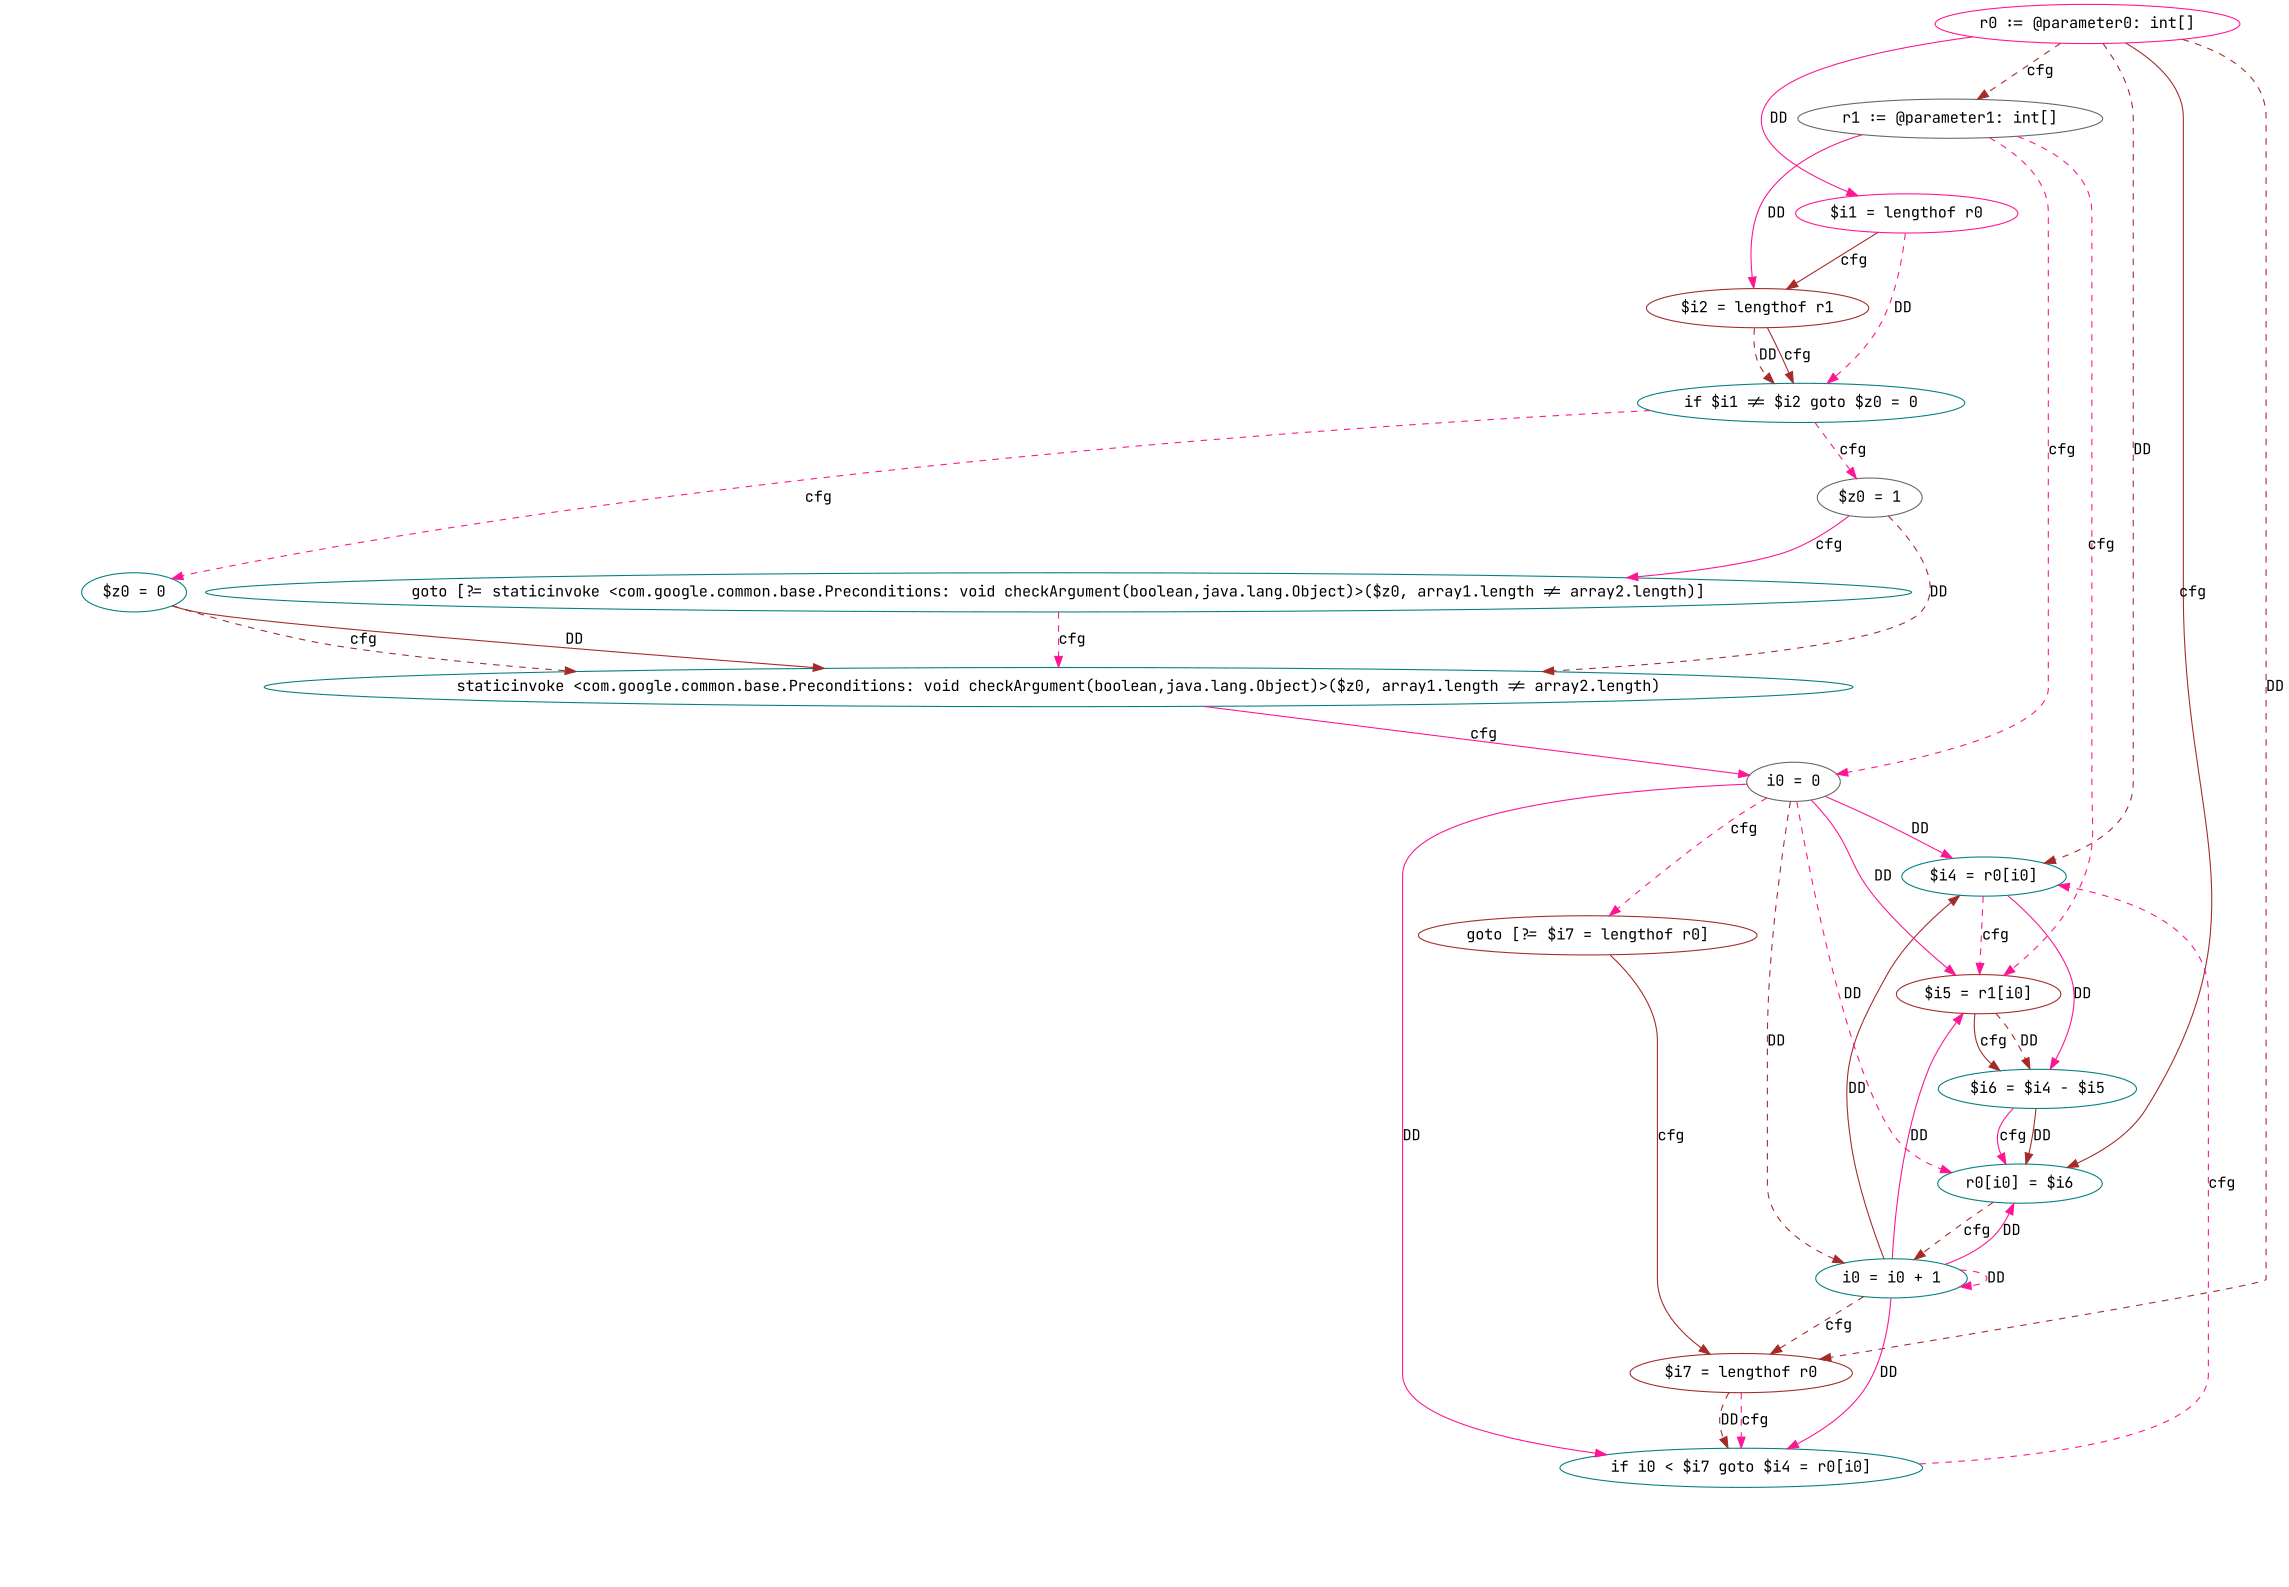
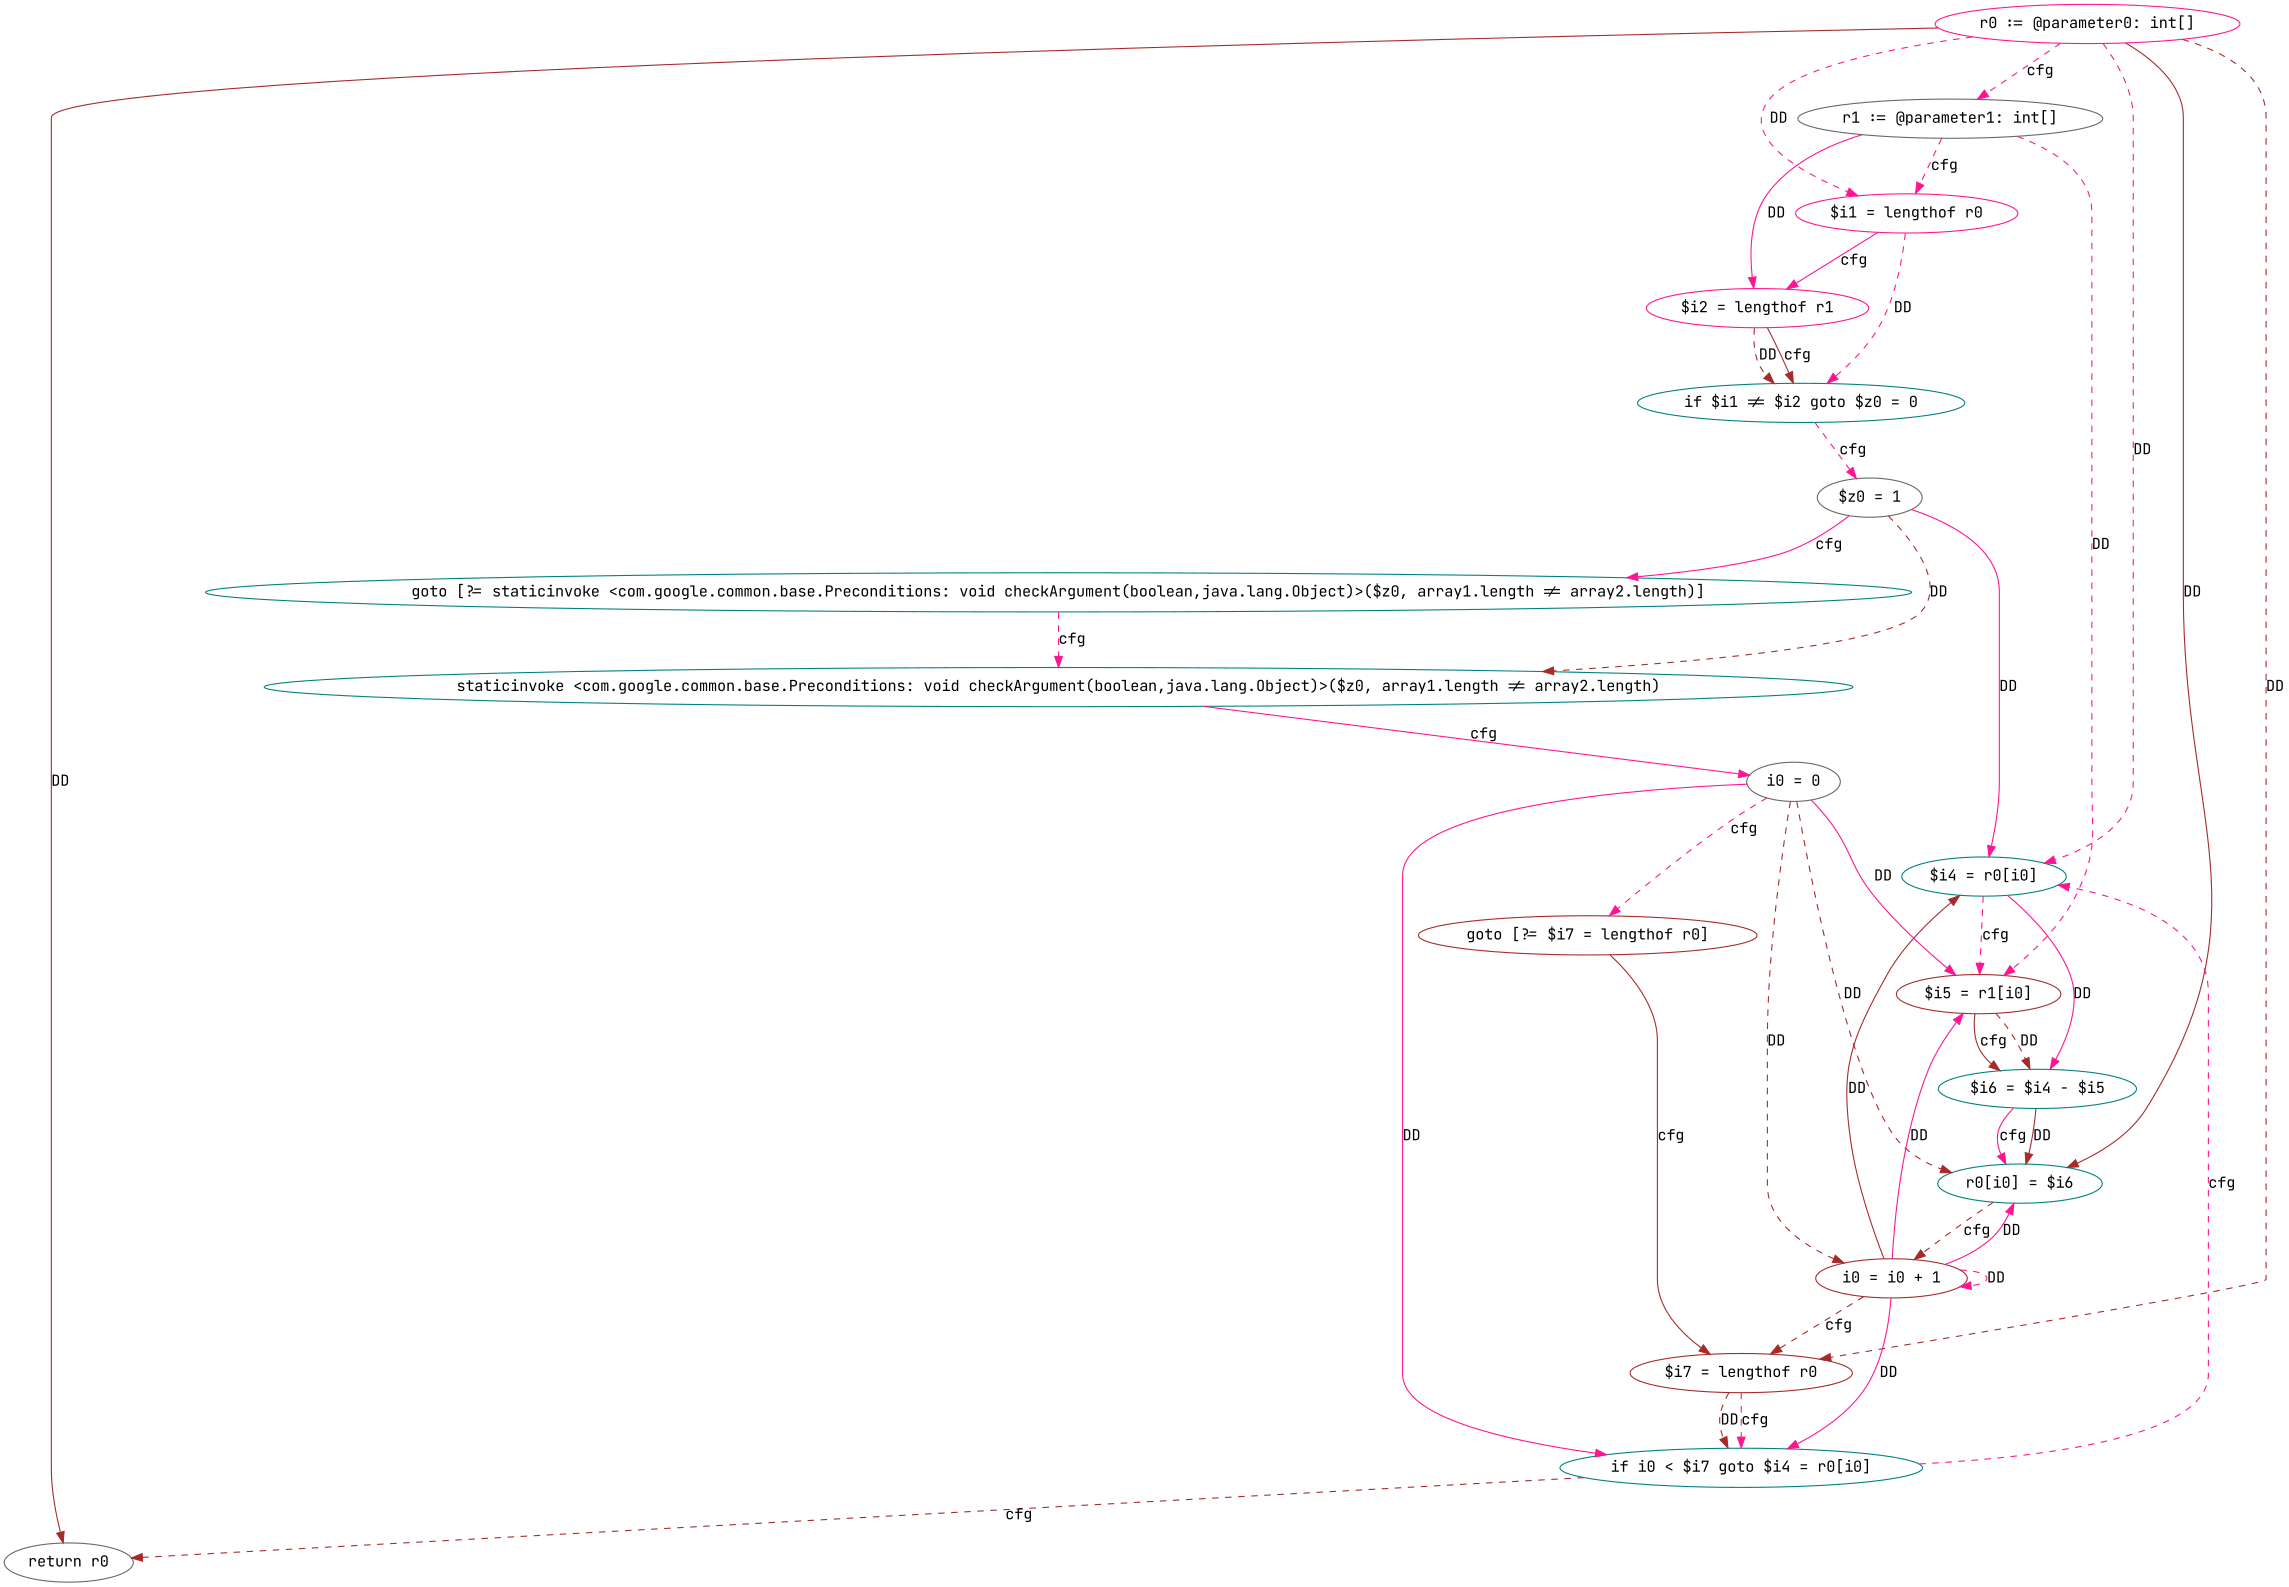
(2024, 68) -> (2024, 68)
(1800, 78) -> (1800, 78)
(1837, 258) -> (1837, 258)
(1758, 308) -> (1758, 308)
(2133, 468) -> (2133, 468)
(2048, 513) -> (1931, 161)
(2101, 545) -> (2101, 545)
(134, 592) -> none
(2193, 592) -> (2193, 592)
(1884, 823) -> (1999, 655)
(1841, 1001) -> (1841, 1001)
(1892, 1278) -> (1892, 1278)
none -> (69, 1563)
